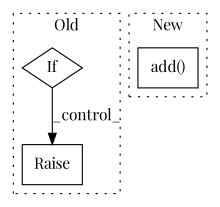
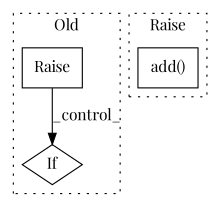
(168, 26) -> (168, 26)
(52, 111) -> (52, 111)
